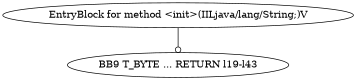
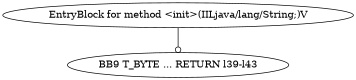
(178, 65) -> (178, 65)
